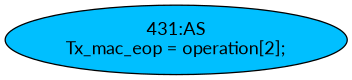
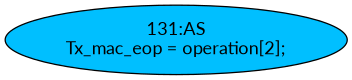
(176, 40) -> (176, 40)
